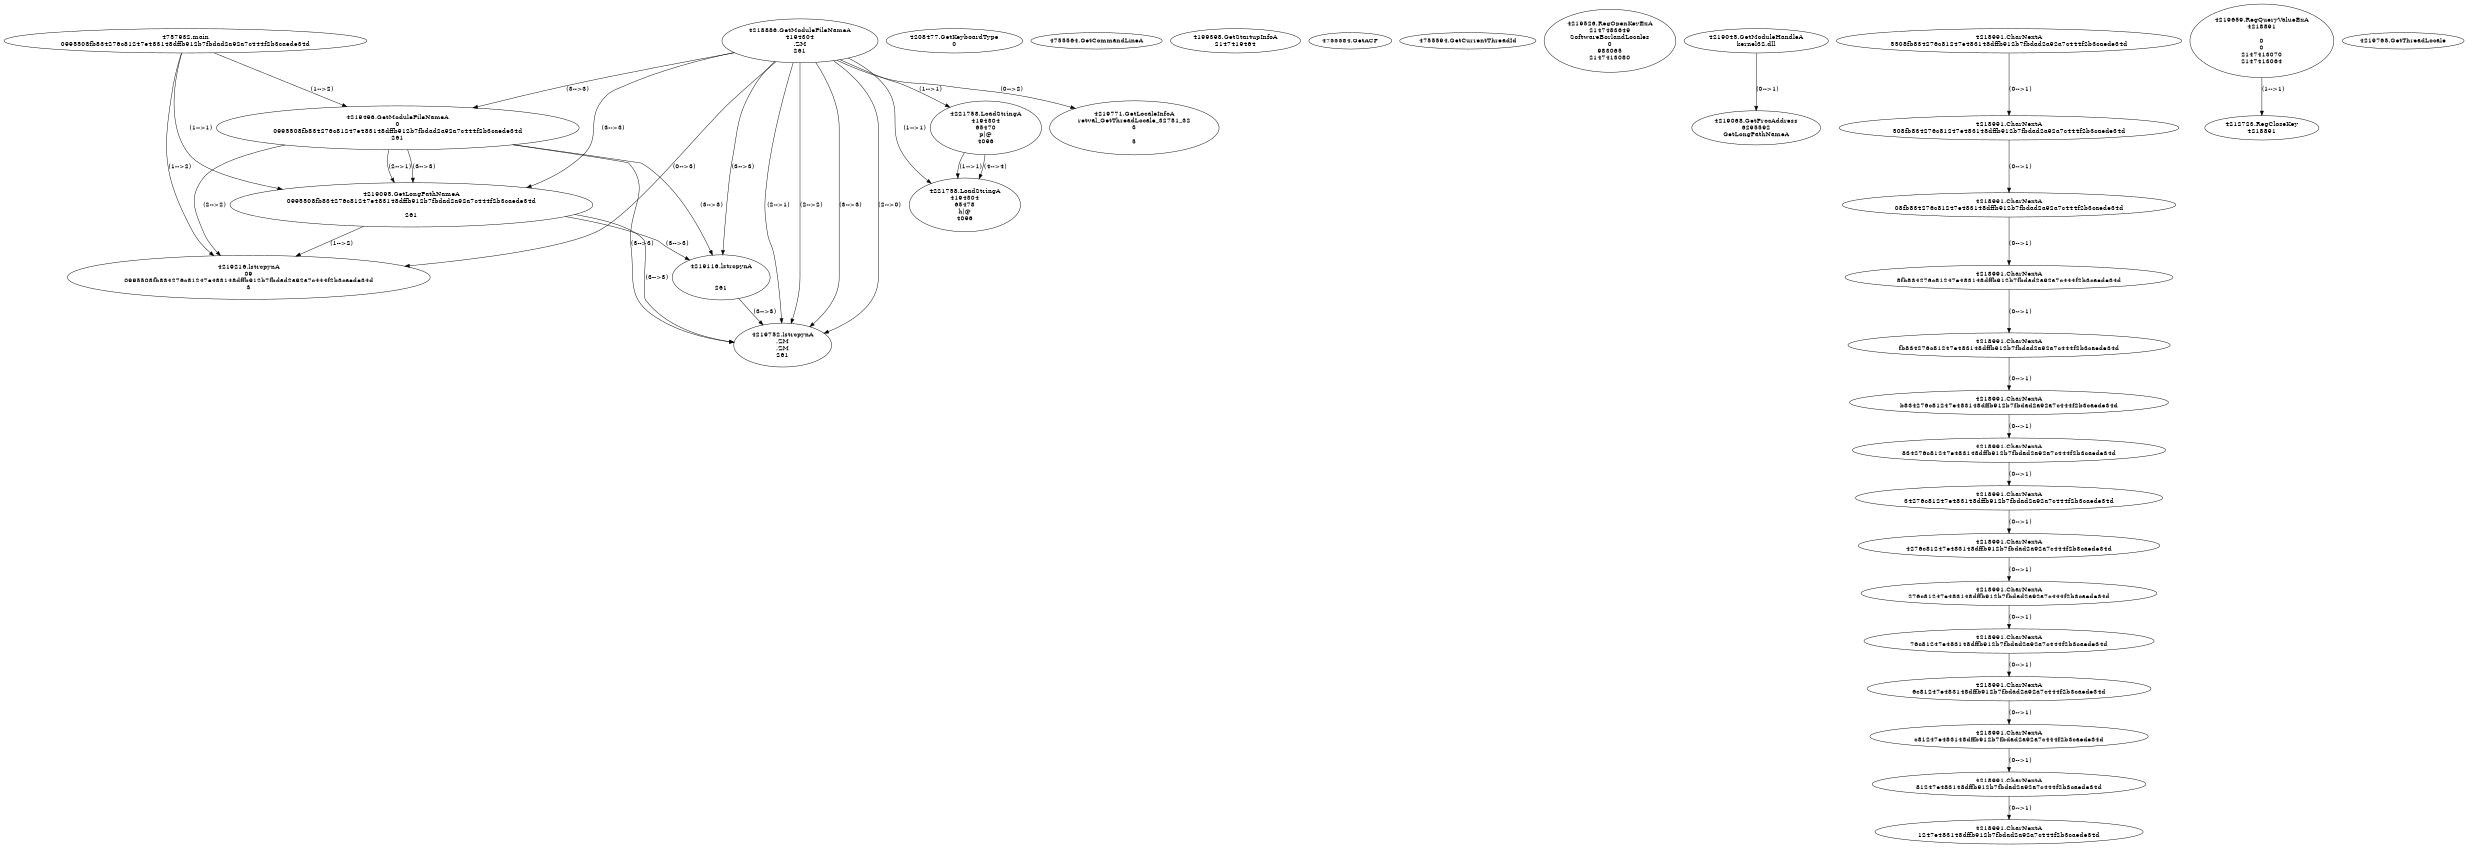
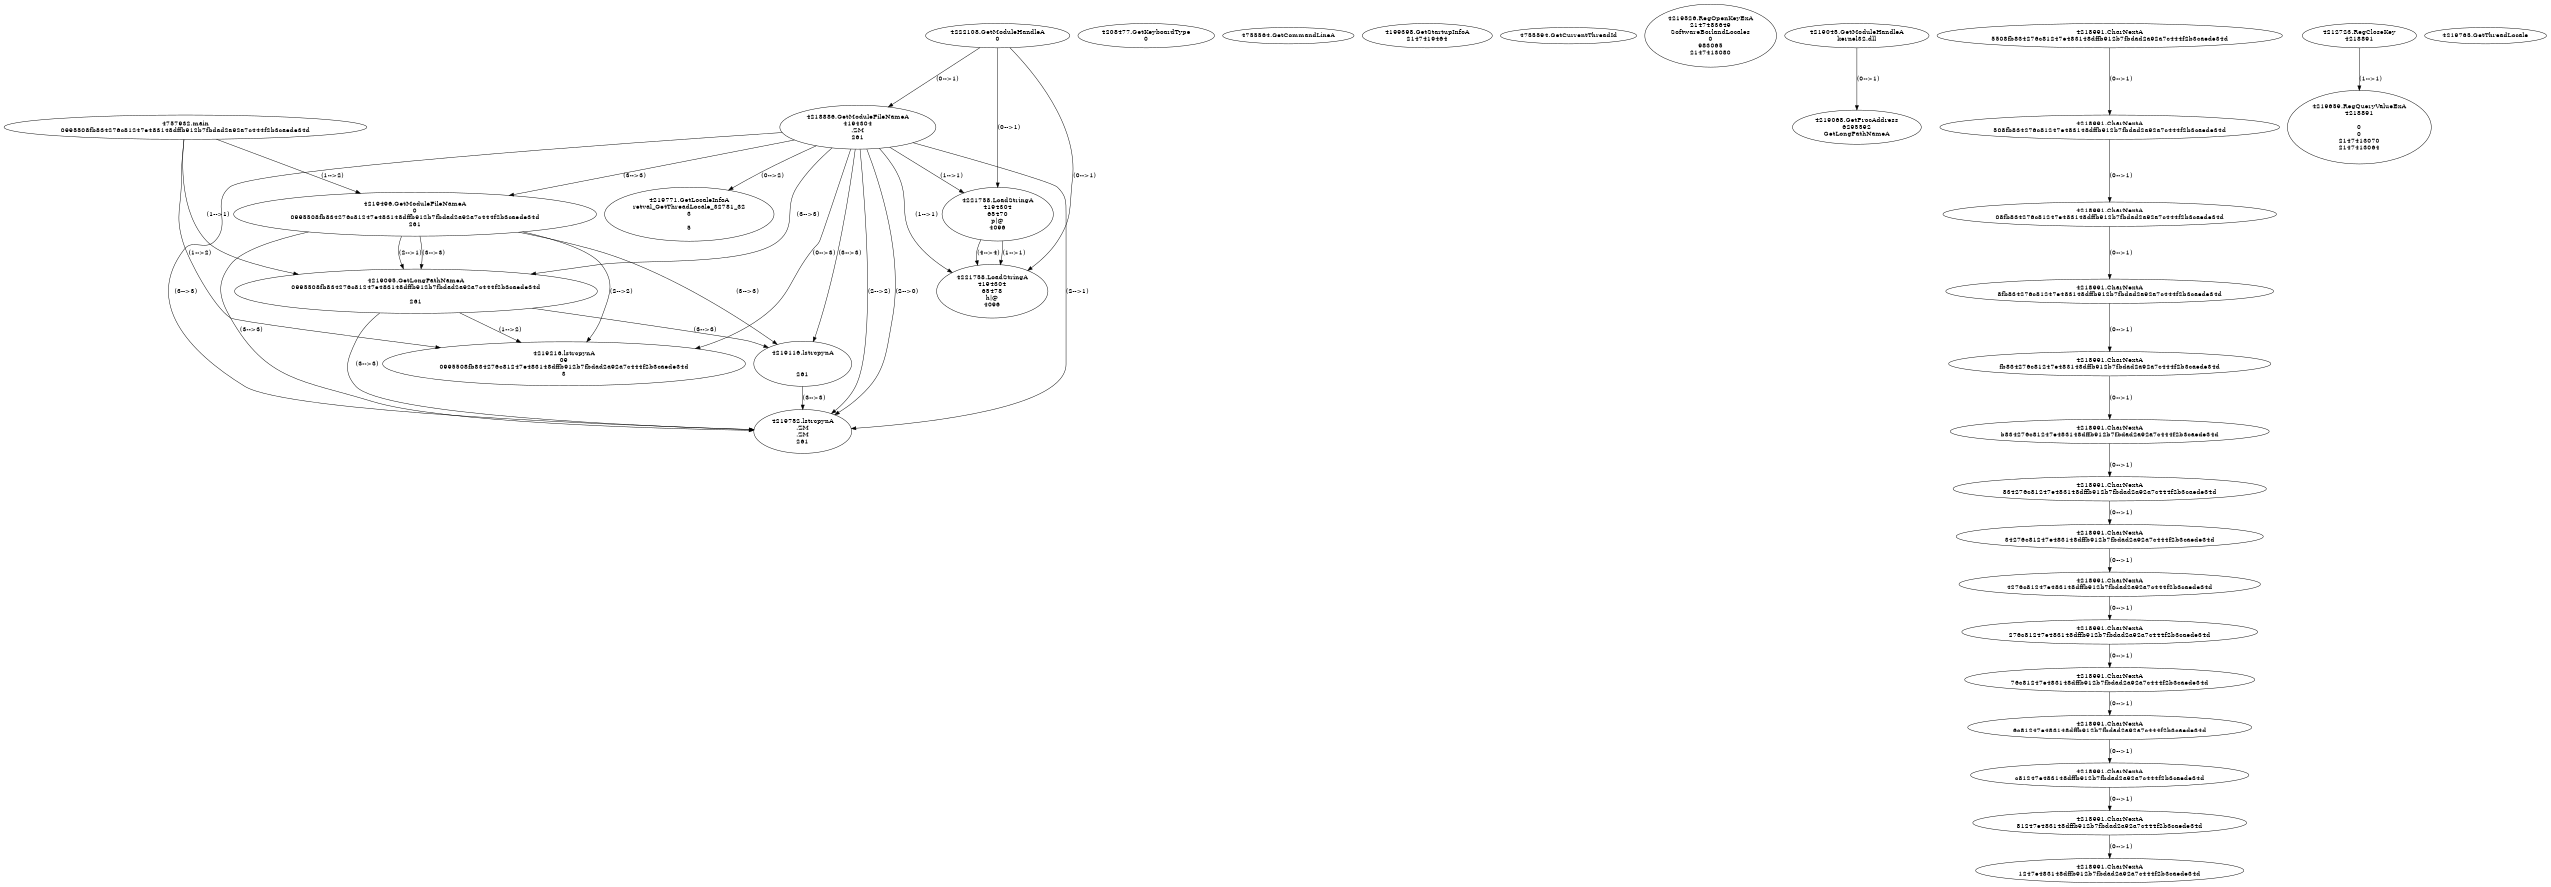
none -> (998, 36)
(1350, 41) -> none
(2262, 94) -> (2359, 67)
